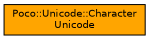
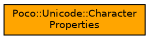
(75, 20) -> (75, 20)
